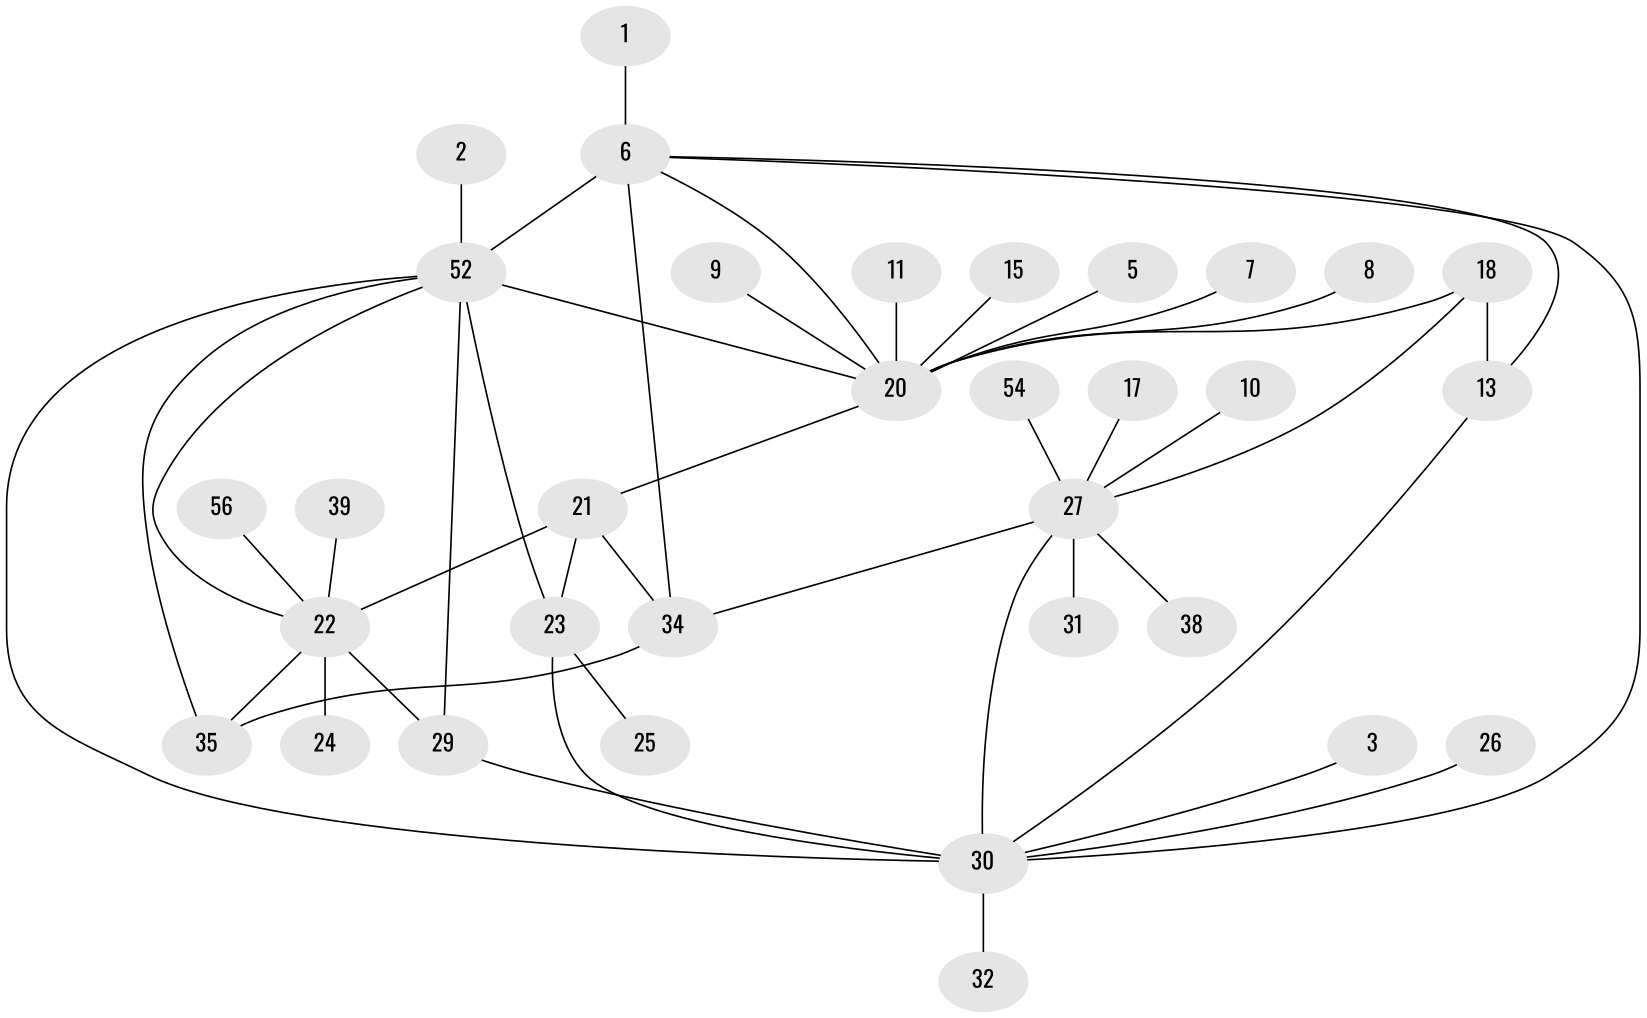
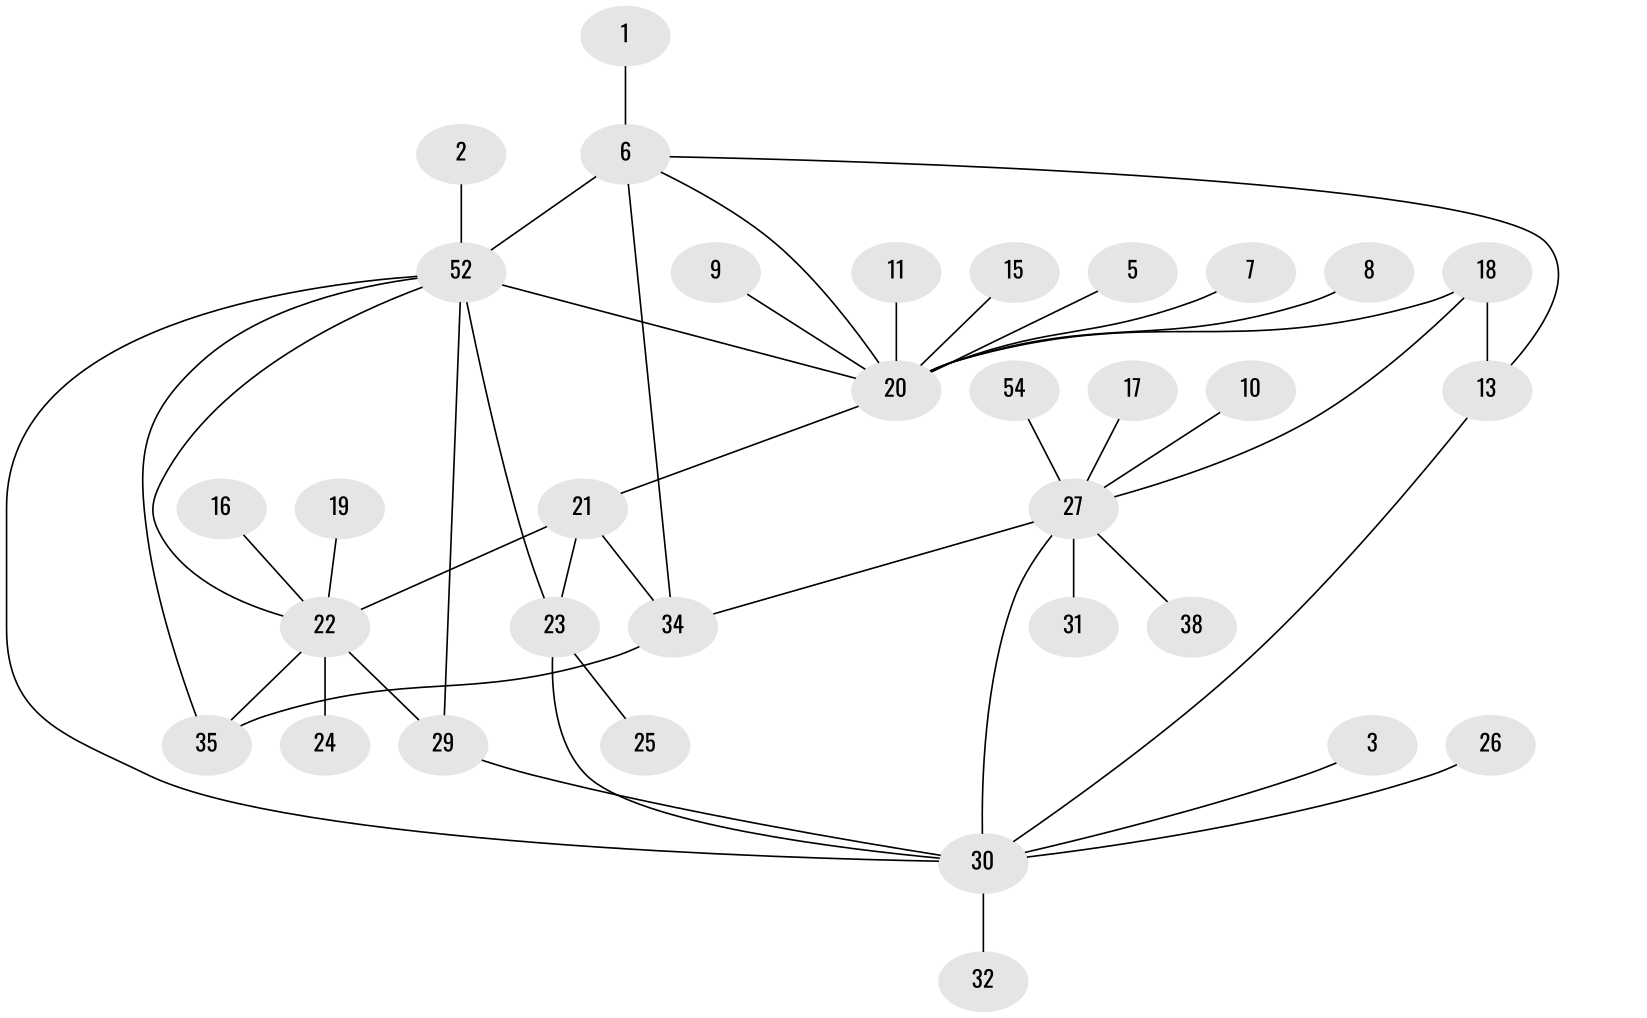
(1635, 326) -> none
(222, 509) -> (222, 509)
(340, 509) -> (340, 509)
